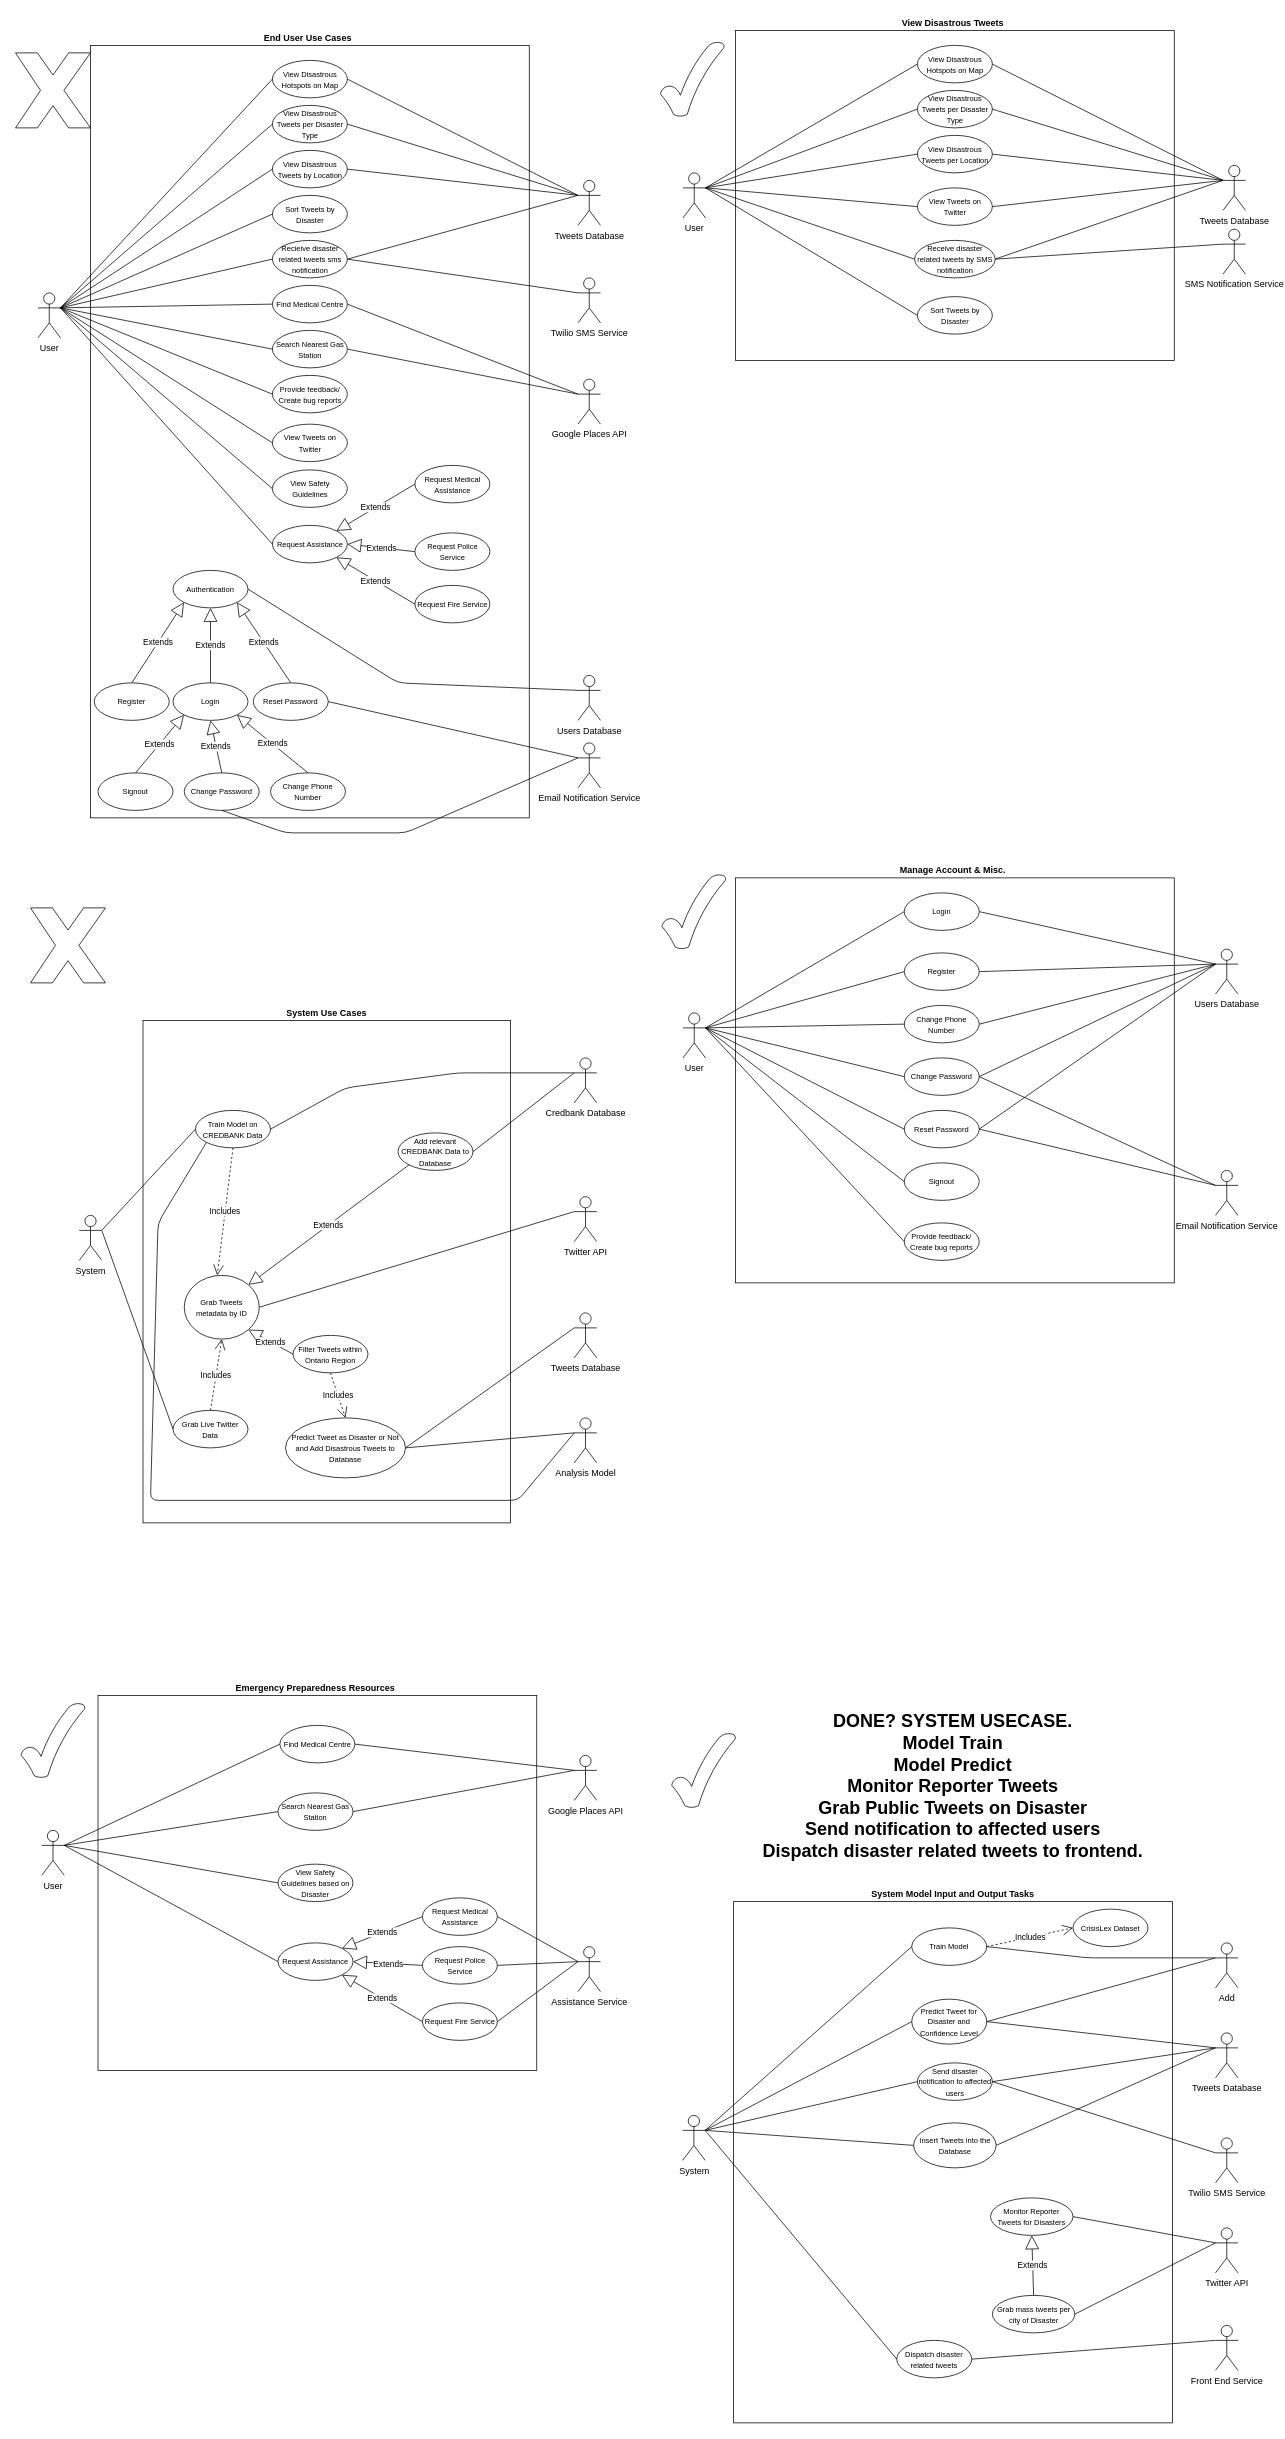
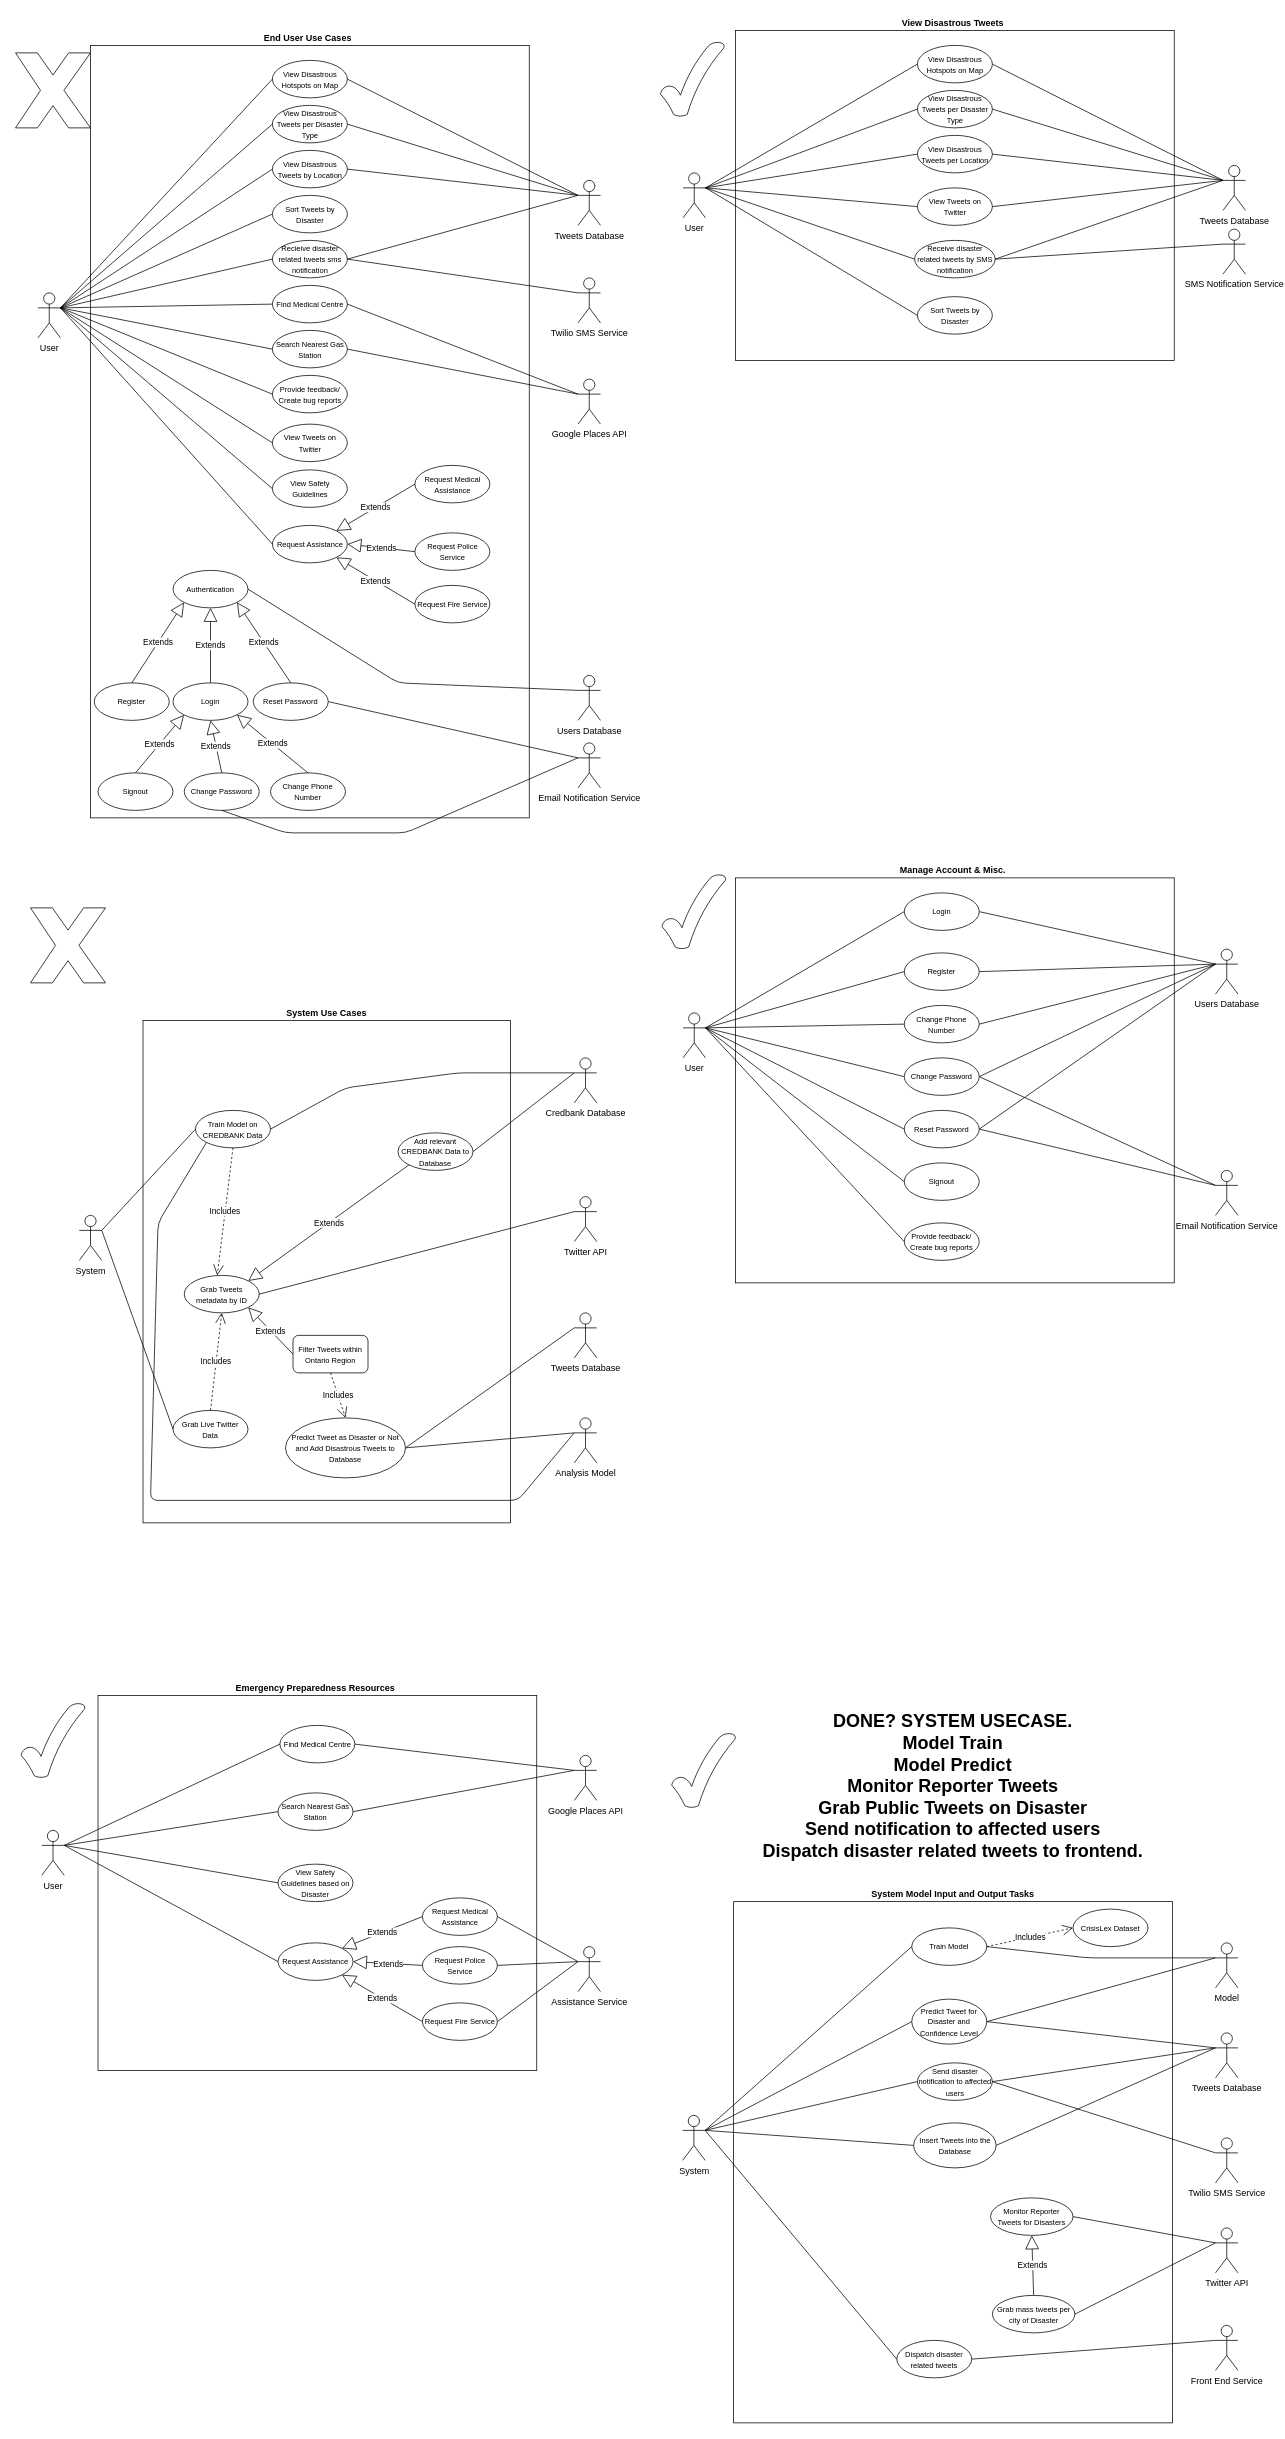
(222, 1307) -> (222, 1294)
(330, 1354) -> (330, 1354)
(1227, 1999) -> (1227, 1999)
